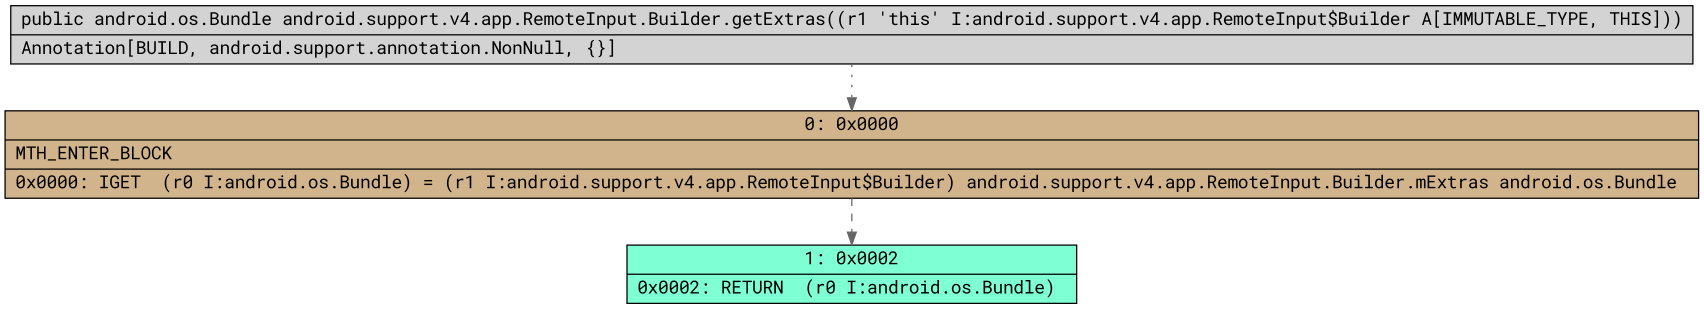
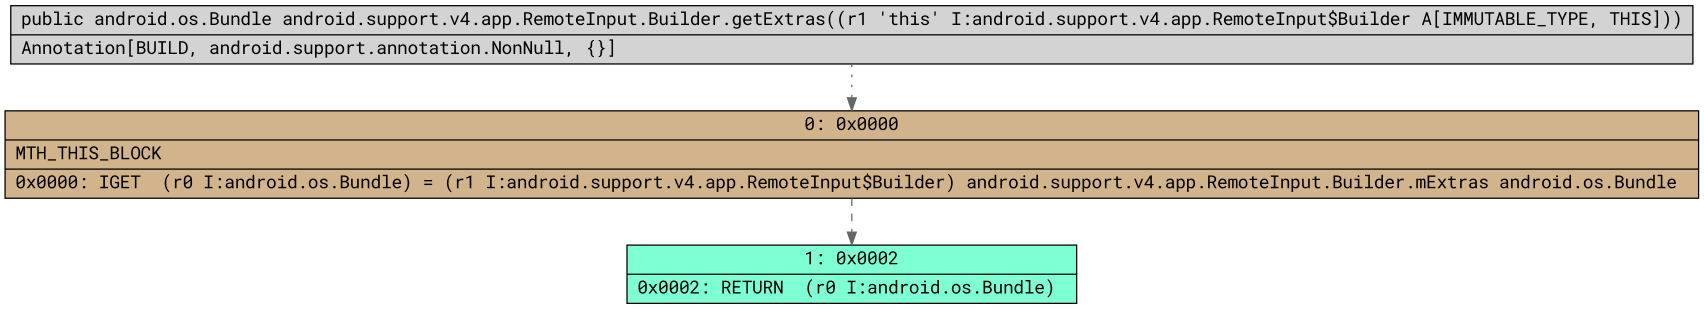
(94, 154) -> (89, 154)
